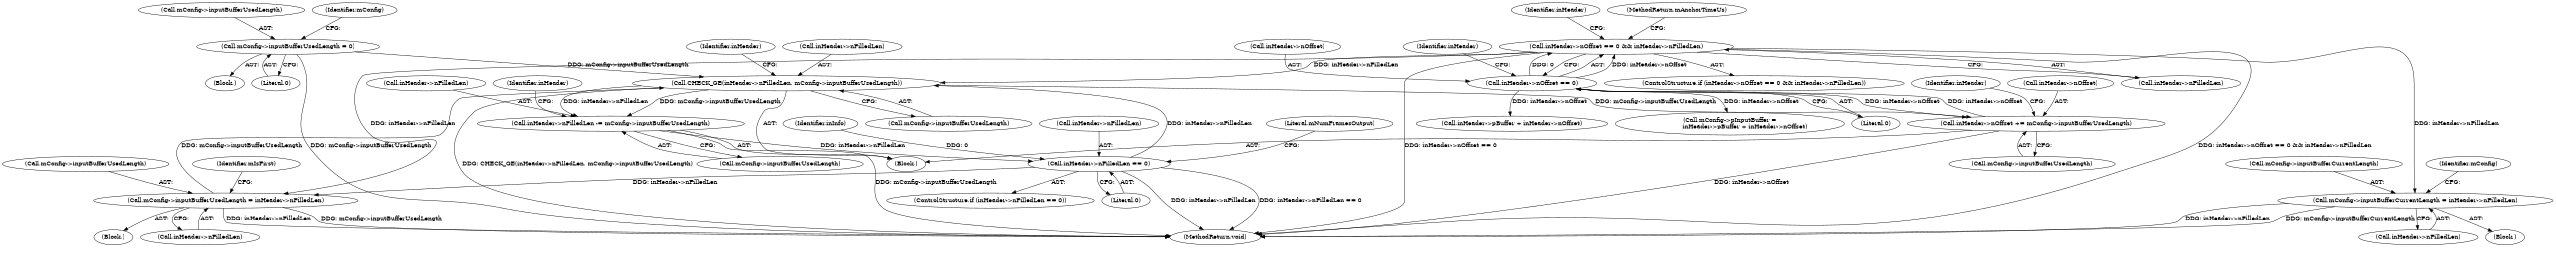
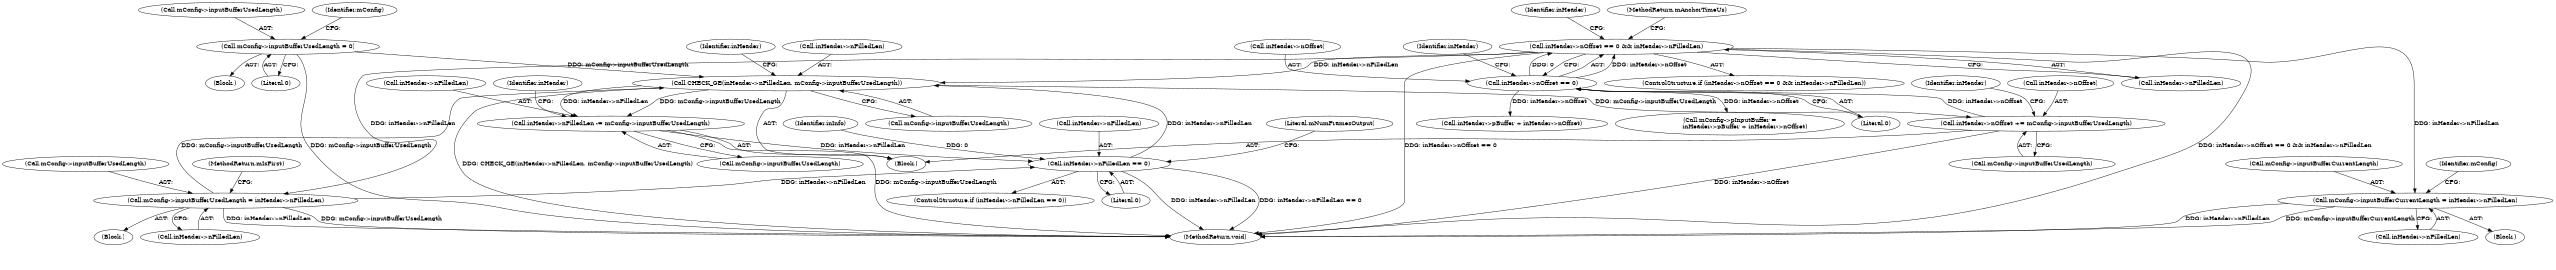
(1848, 97) -> none
(246, 164) -> (246, 164)
(677, 178) -> (692, 187)
